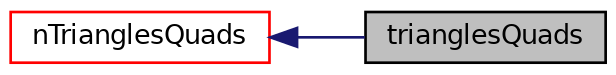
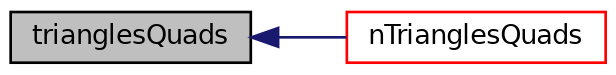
(331, 37) -> (313, 37)
